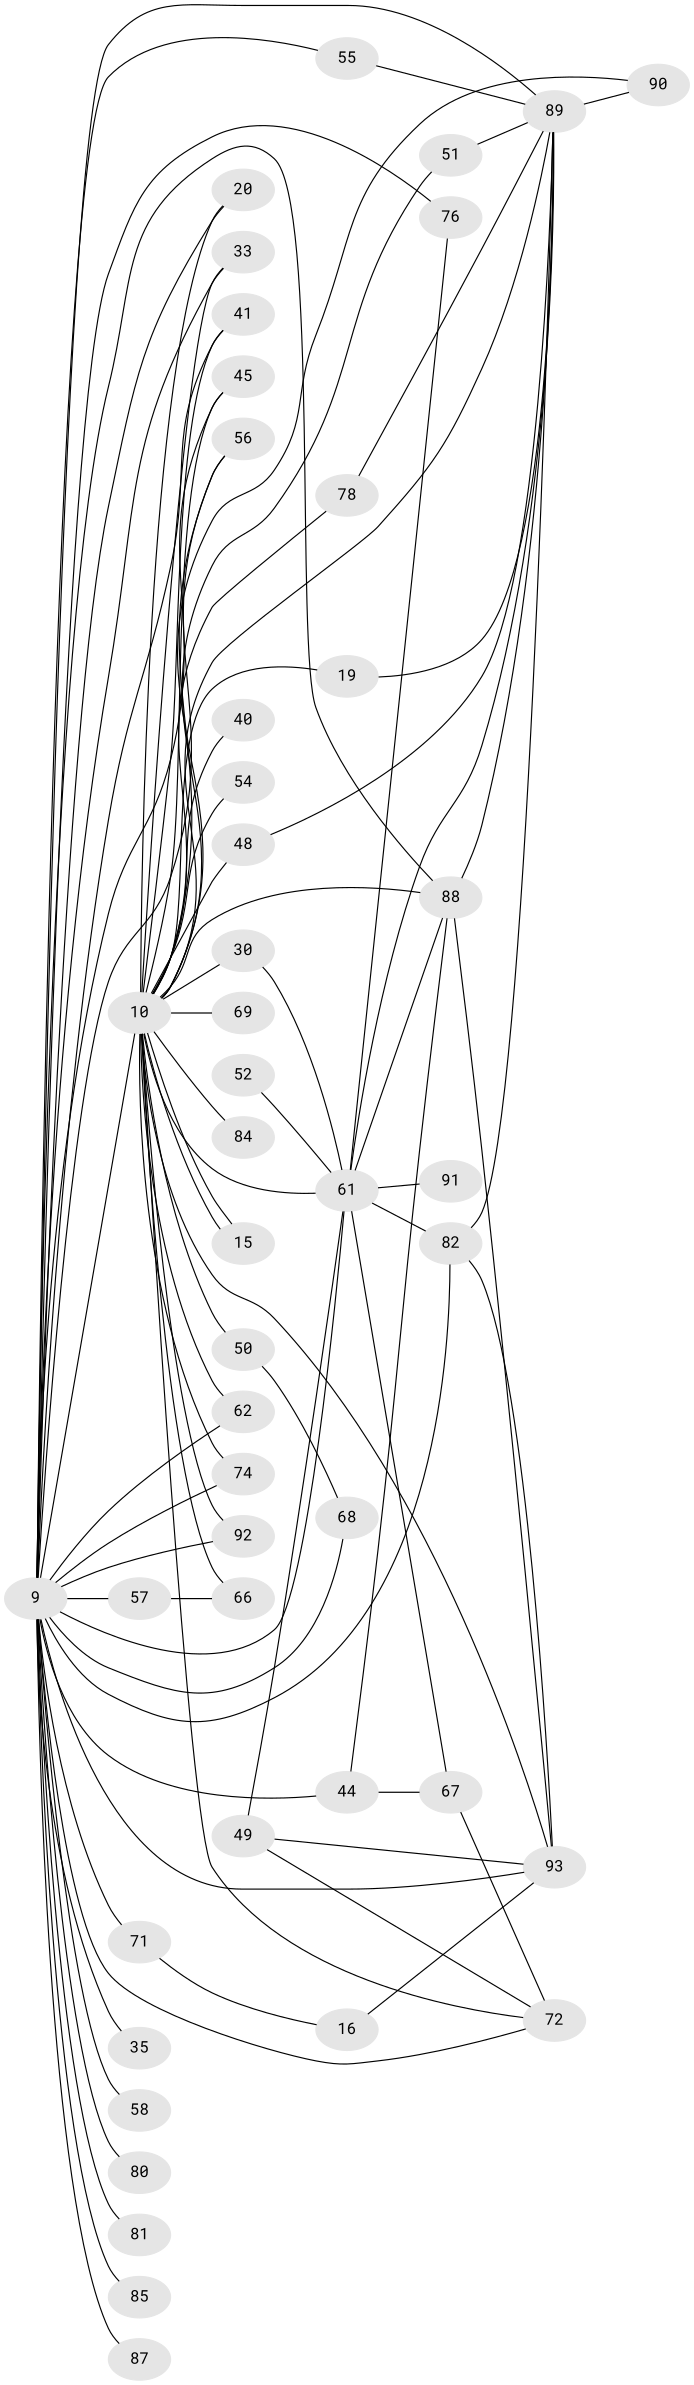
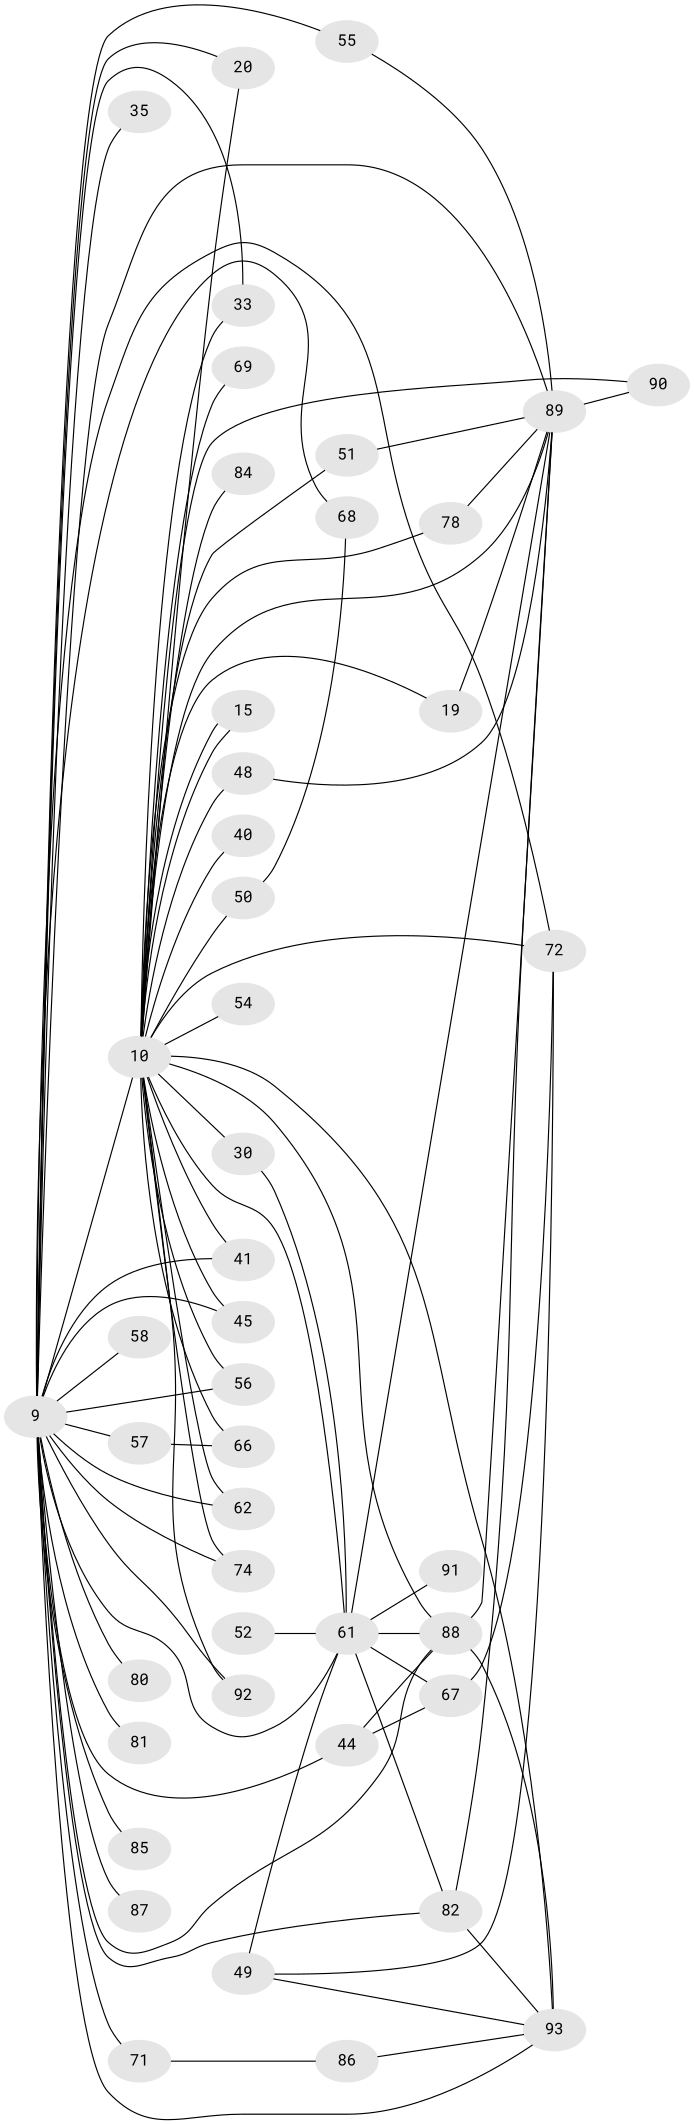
(451, 218) -> none
(347, 2030) -> (347, 2061)
